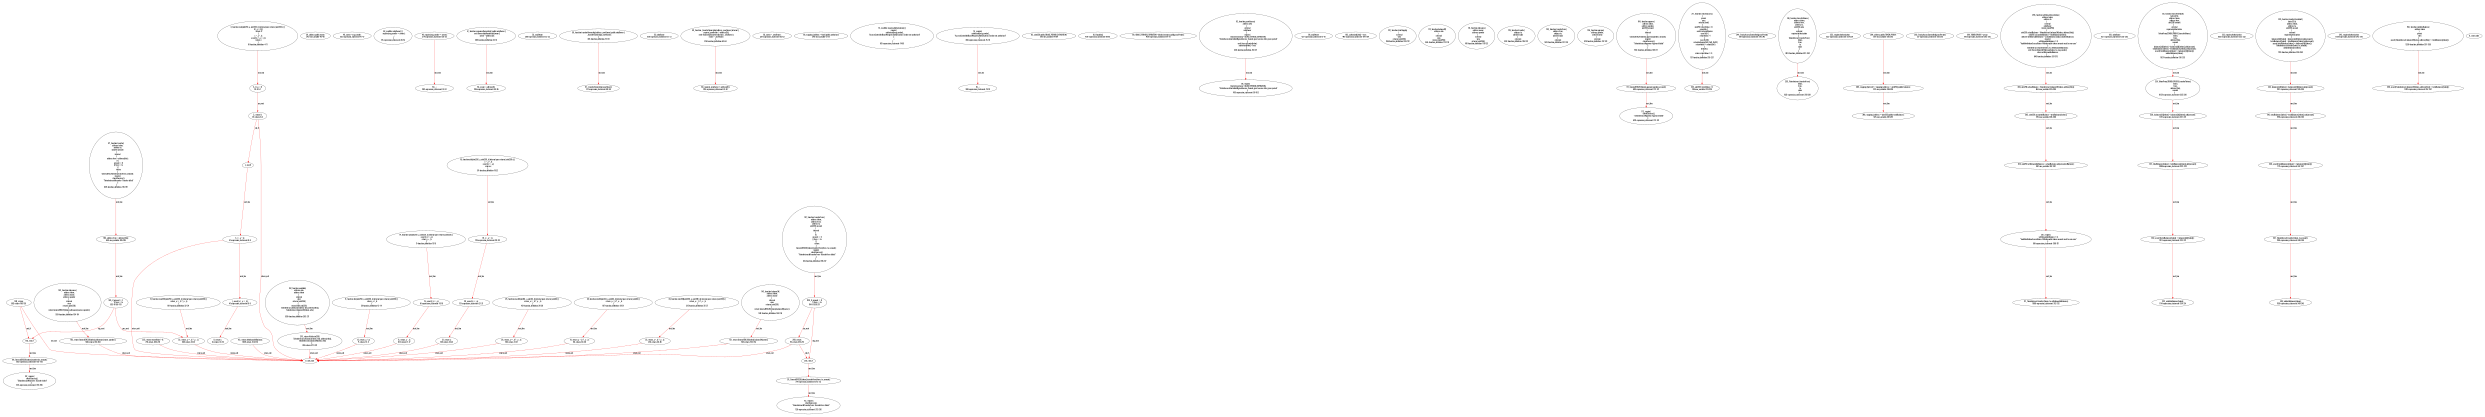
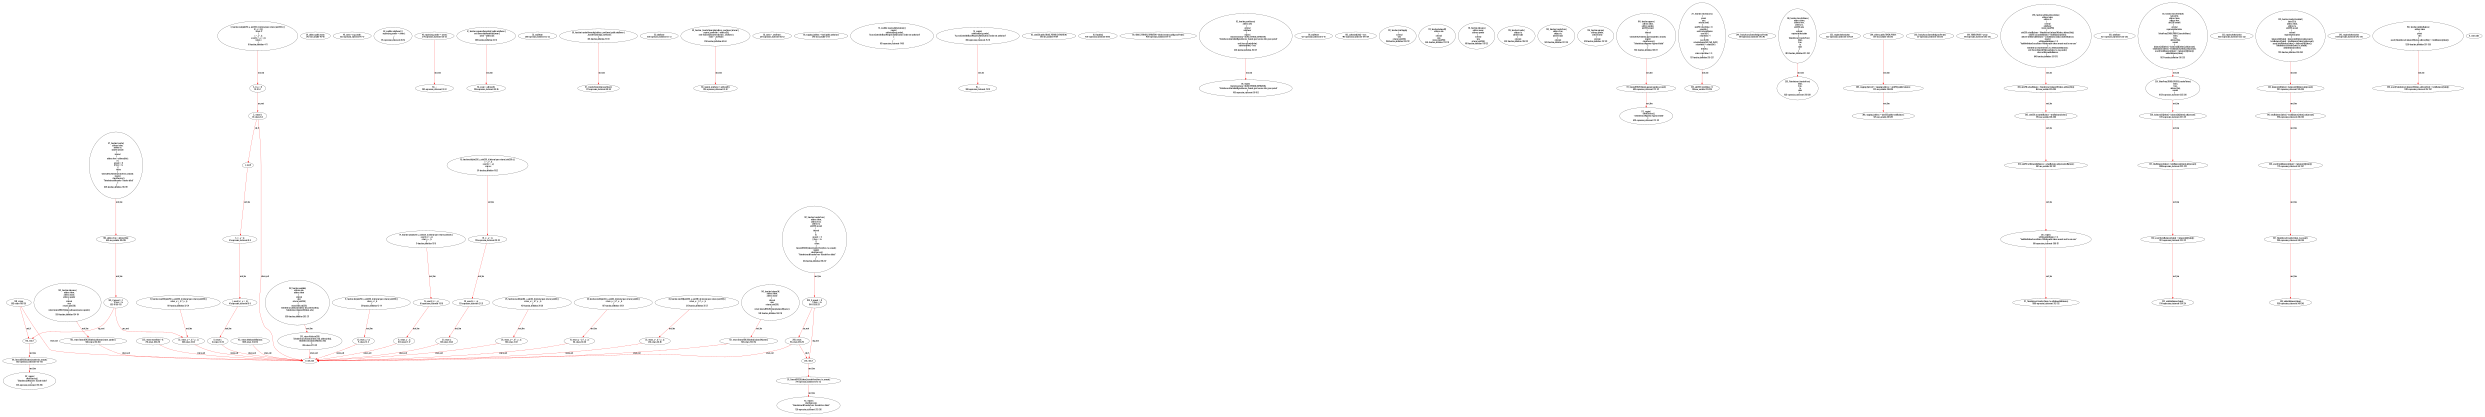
(54, 341) -> (54, 341)
(134, 348) -> (260, 356)
